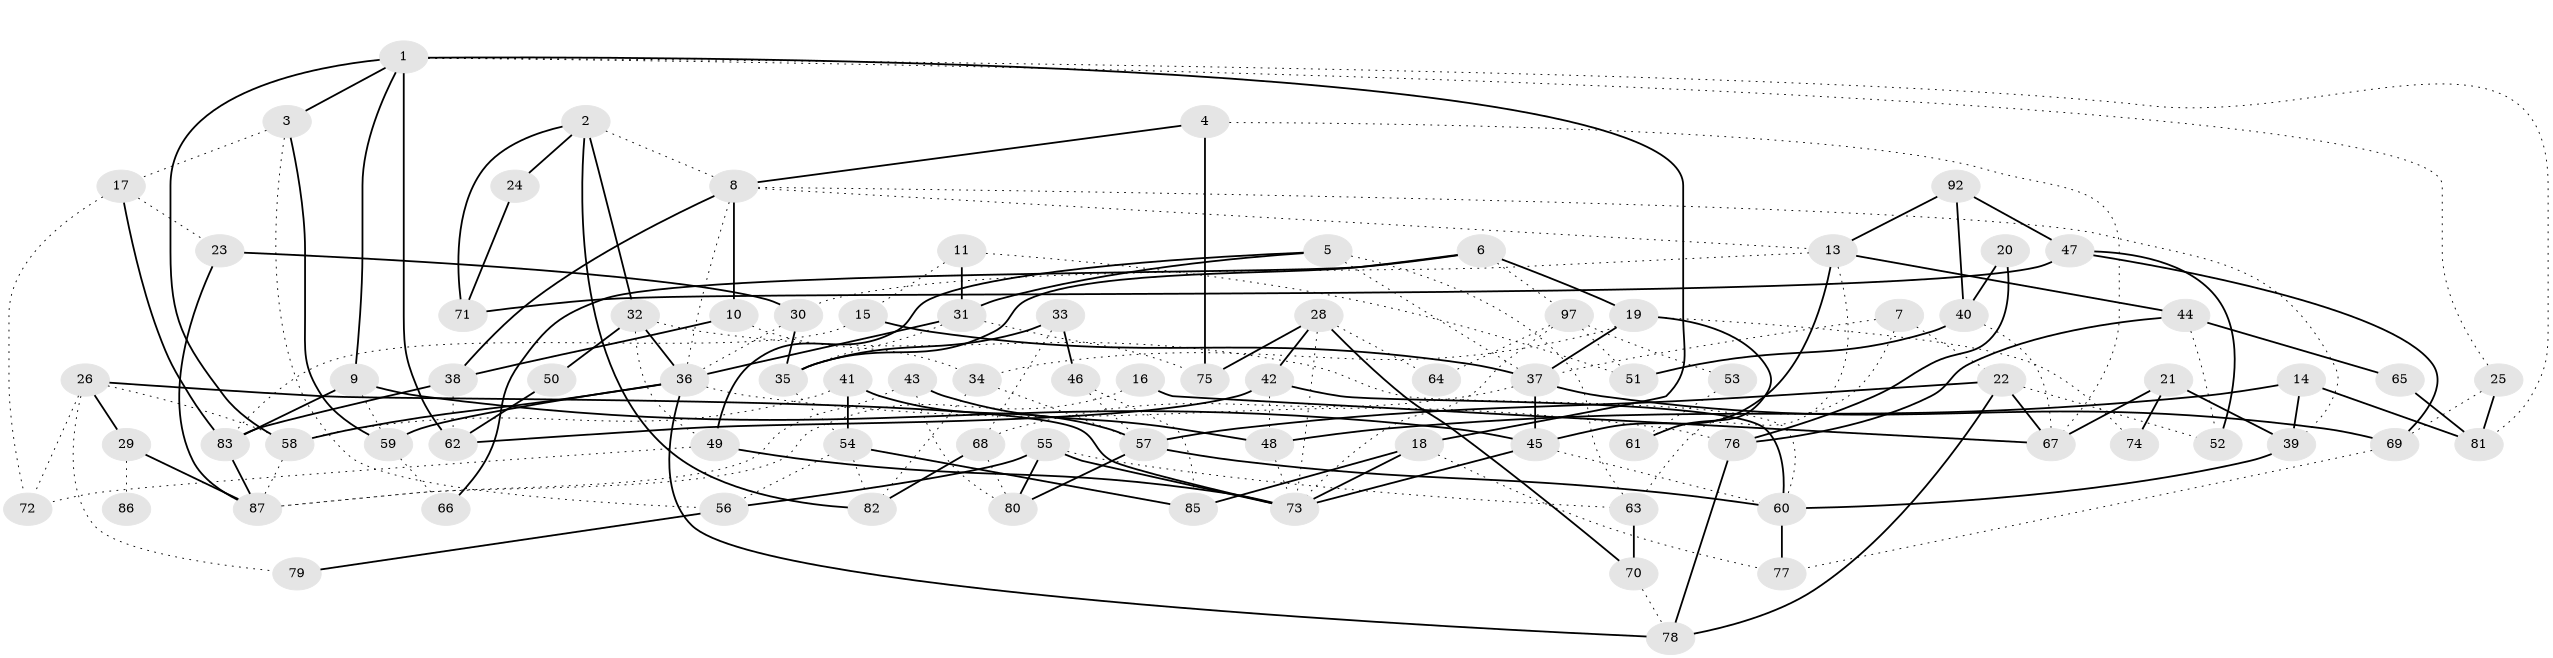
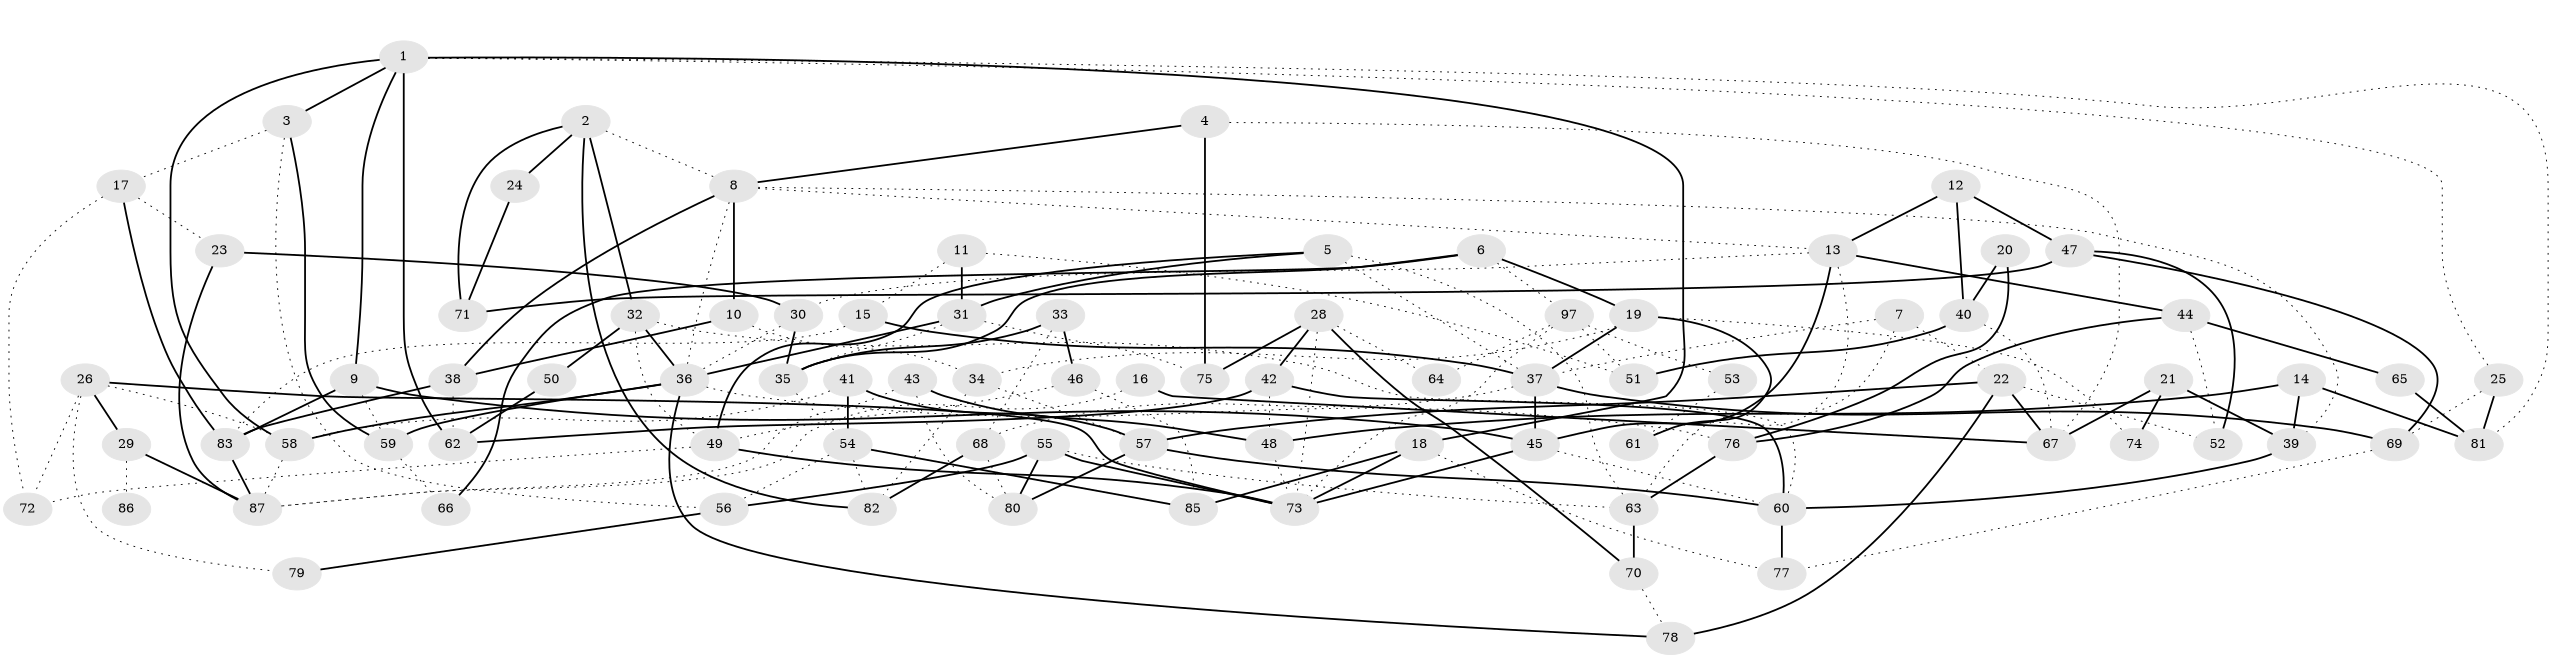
(1956, 186) -> (1956, 186)
(1102, 405) -> (896, 413)
(1702, 542) -> (1683, 477)
